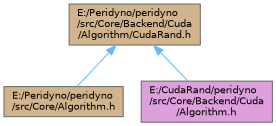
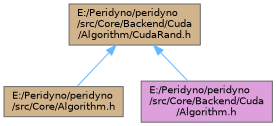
(207, 102) -> (207, 102)
